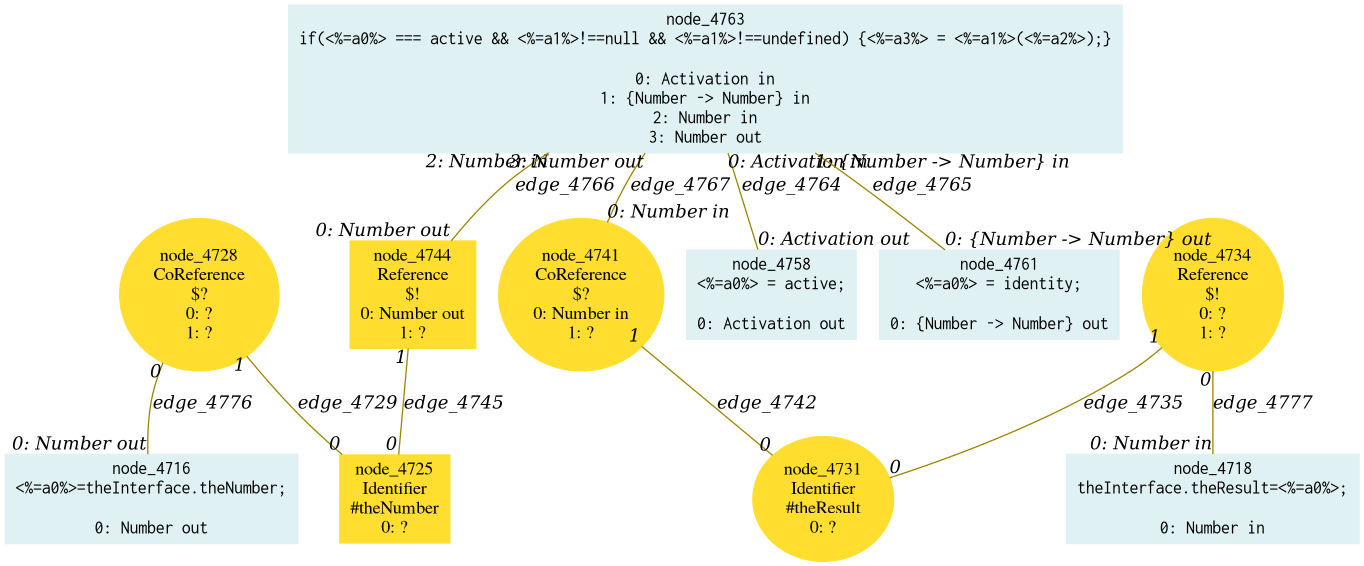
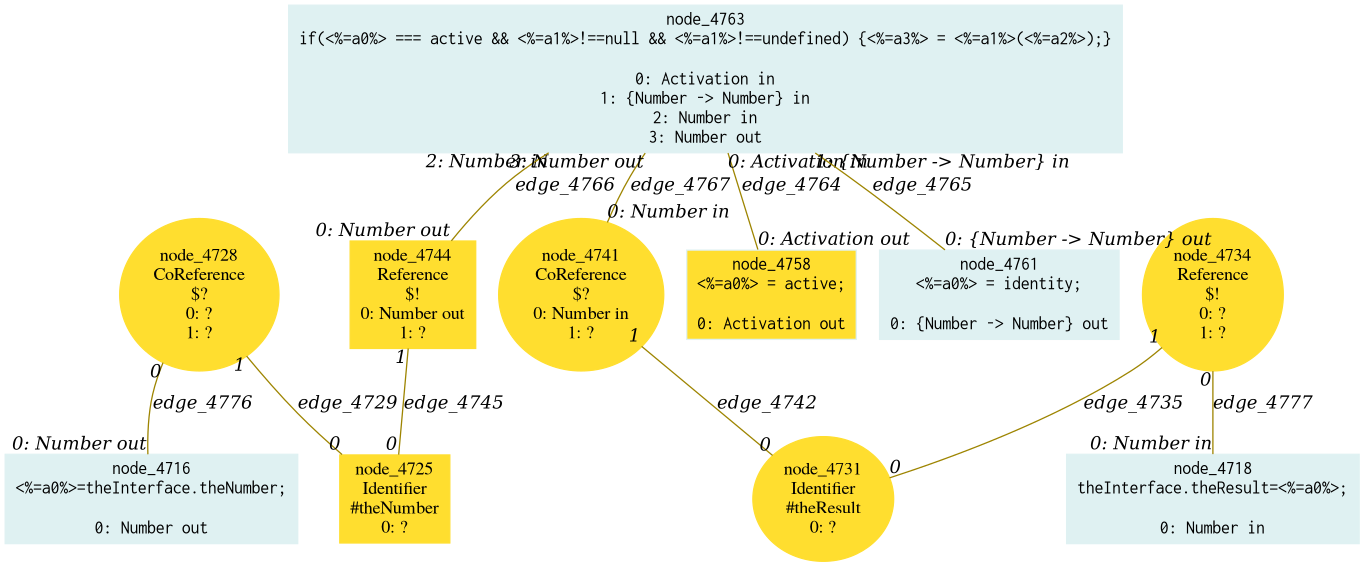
(771, 295) -> (771, 295)
